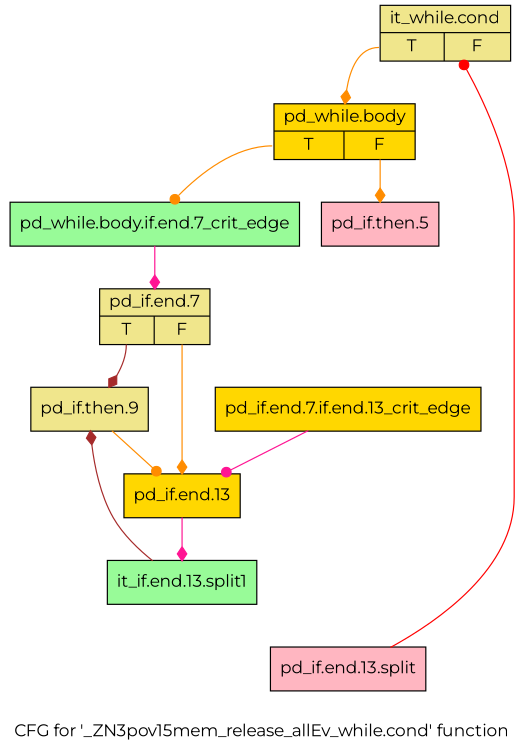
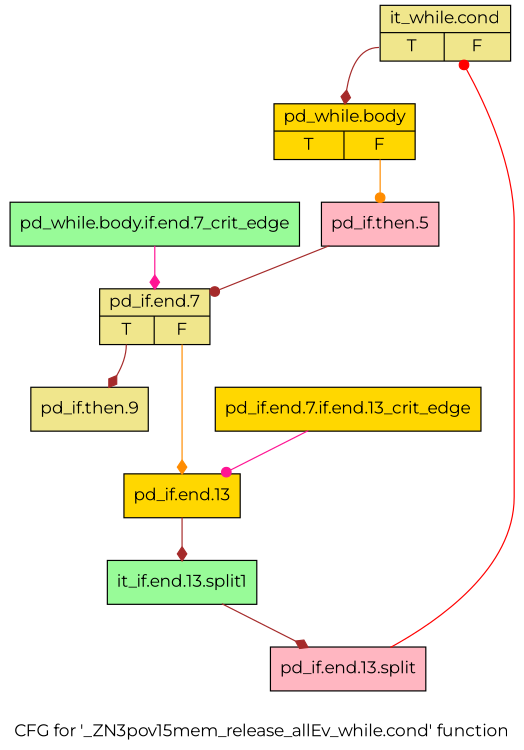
(356, 62) -> (356, 62)
(221, 162) -> none
(380, 176) -> (380, 176)
none -> (275, 268)
(132, 449) -> none
(109, 510) -> (259, 622)
(182, 532) -> (182, 532)
